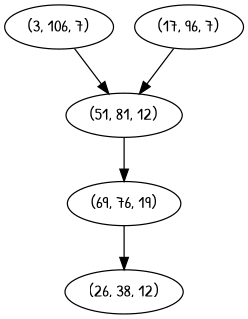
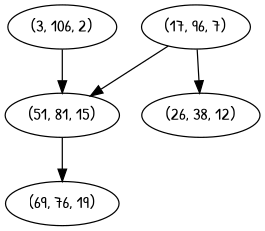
(59, 27) -> (62, 27)
(124, 115) -> (62, 115)
(124, 242) -> (198, 65)
